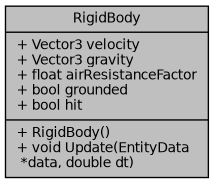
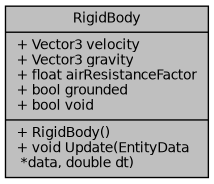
(50, 106) -> (56, 106)
